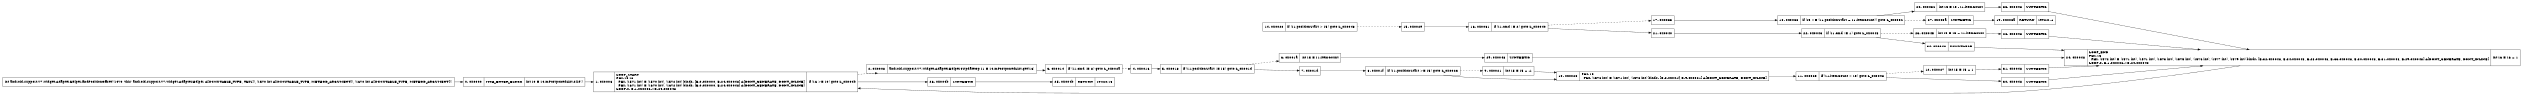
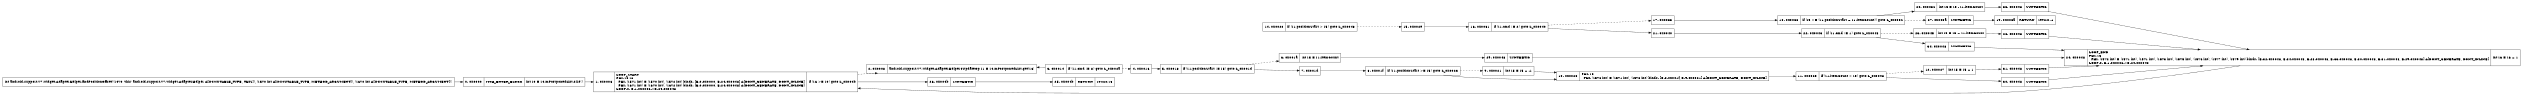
(1961, 46) -> (1961, 46)
(1040, 70) -> (1042, 67)
